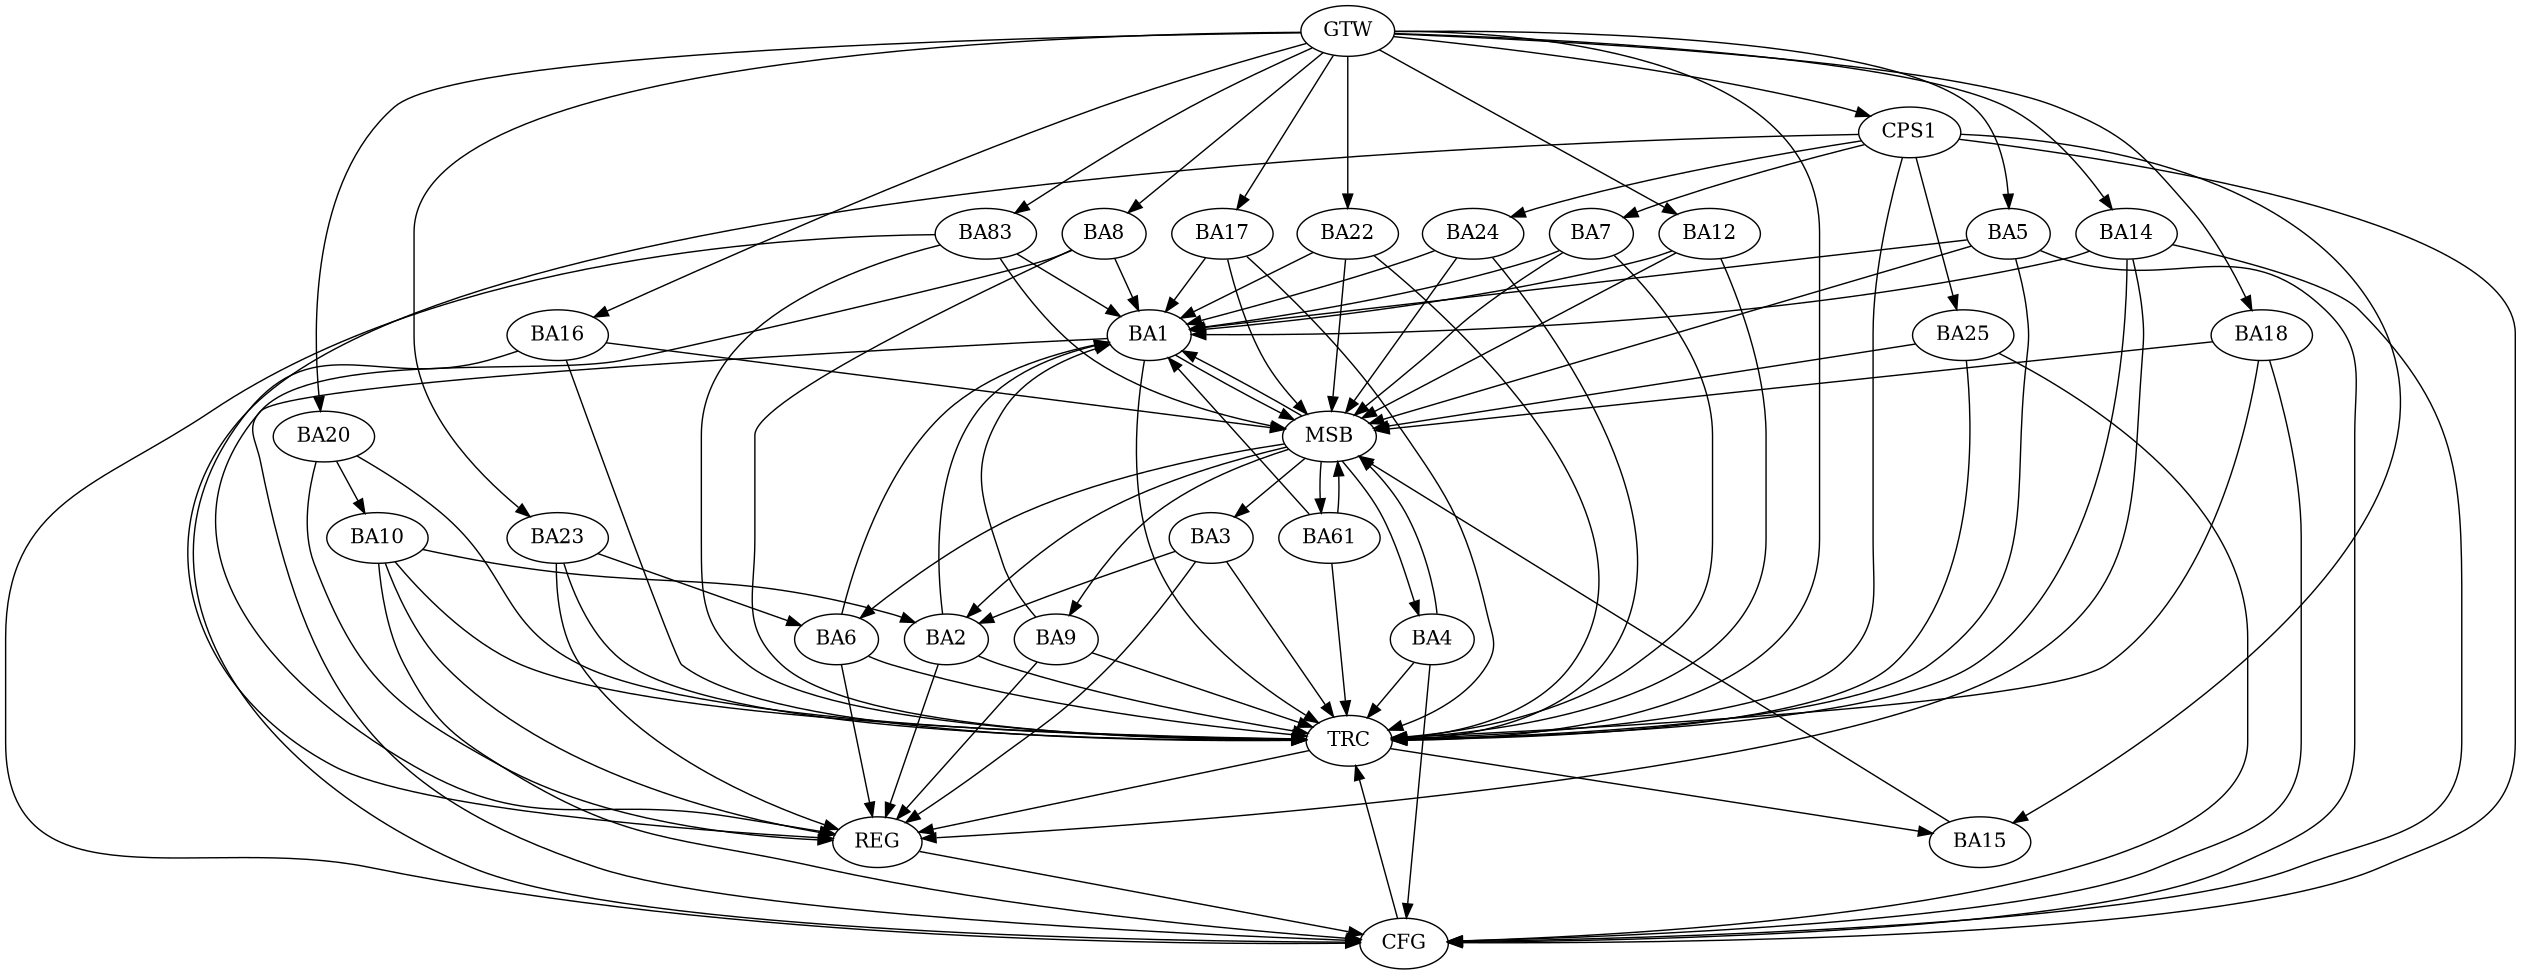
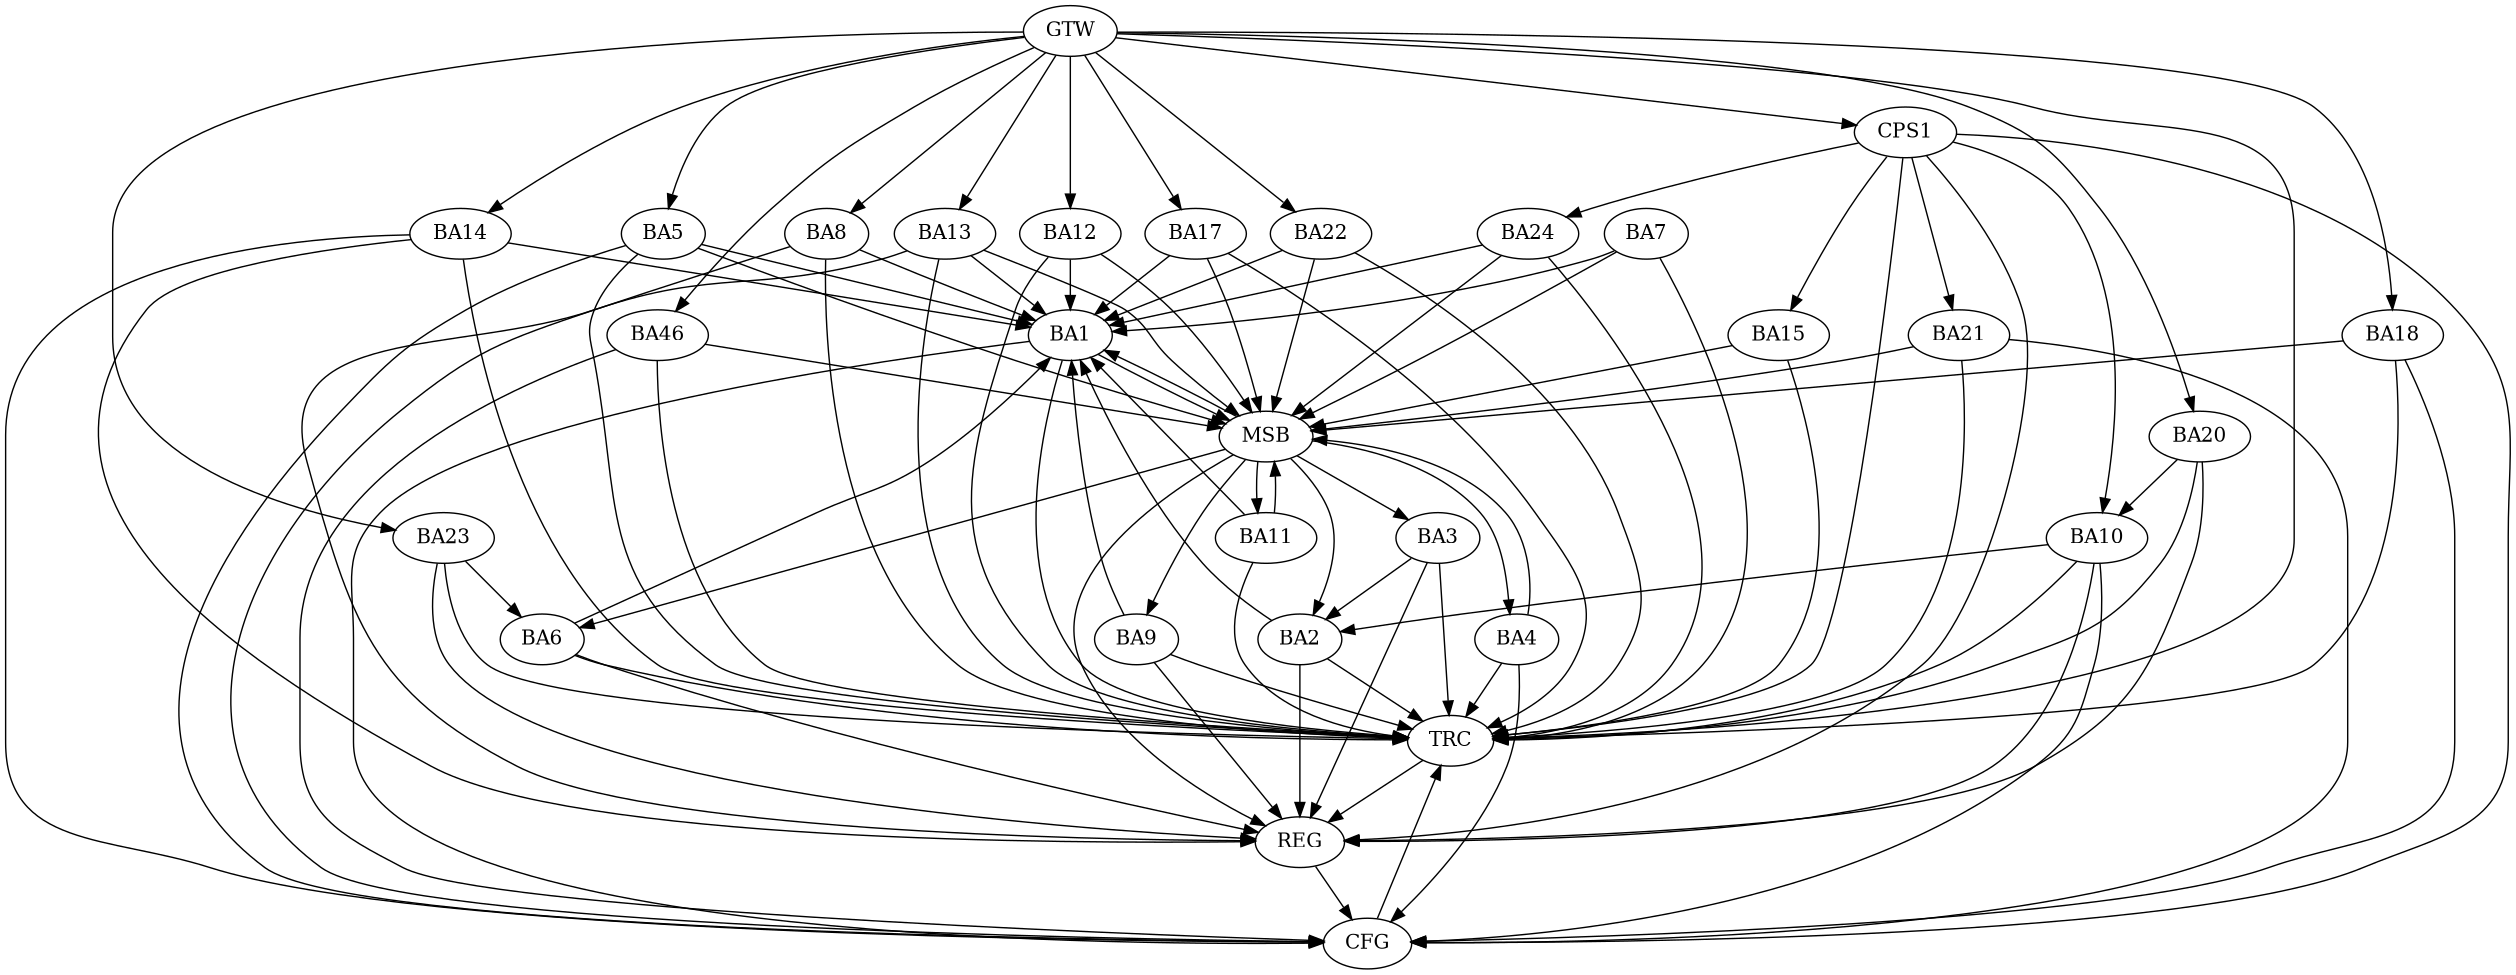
(1750, 175) -> (2102, 282)
(986, 234) -> (945, 234)
(558, 335) -> (658, 335)
(1963, 335) -> (1959, 335)
(1329, 538) -> (1266, 538)
none -> (1074, 629)
(1655, 790) -> (1787, 651)
